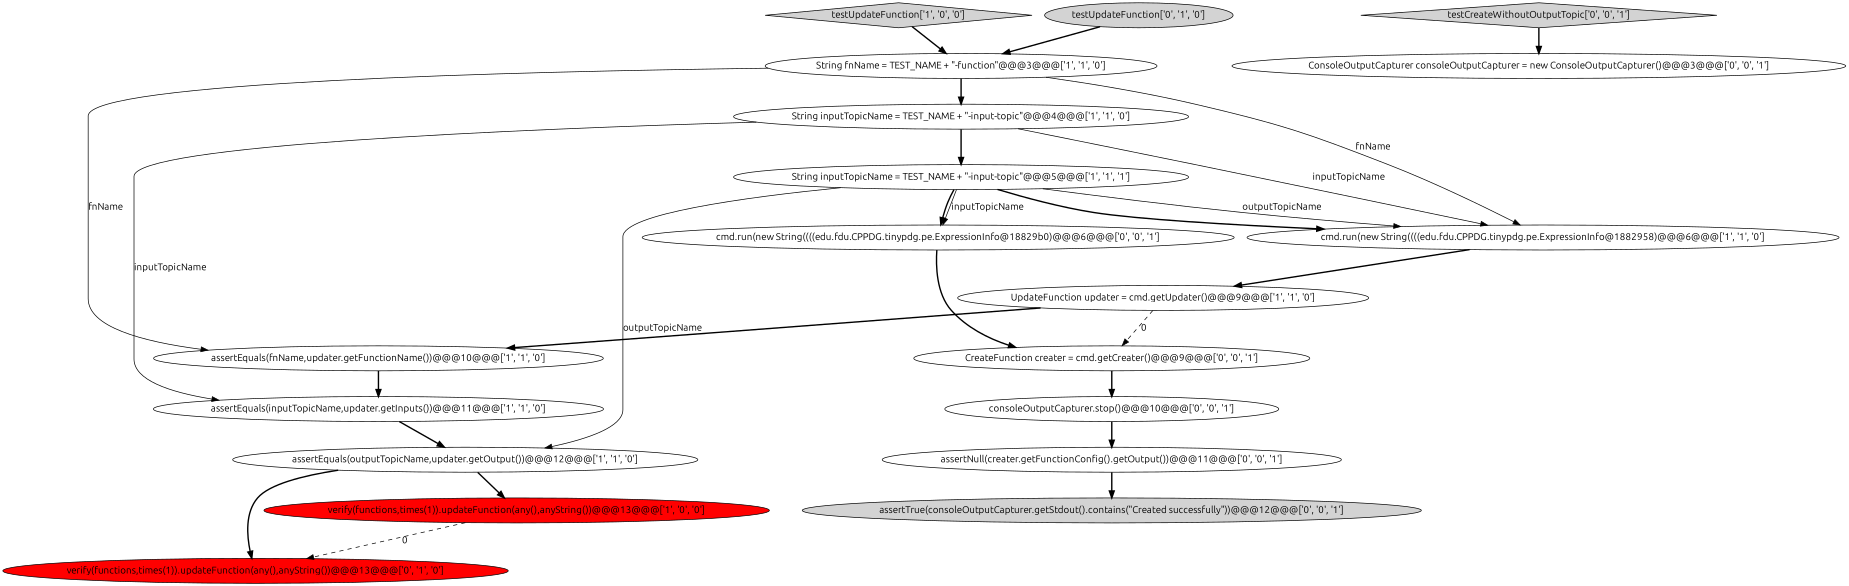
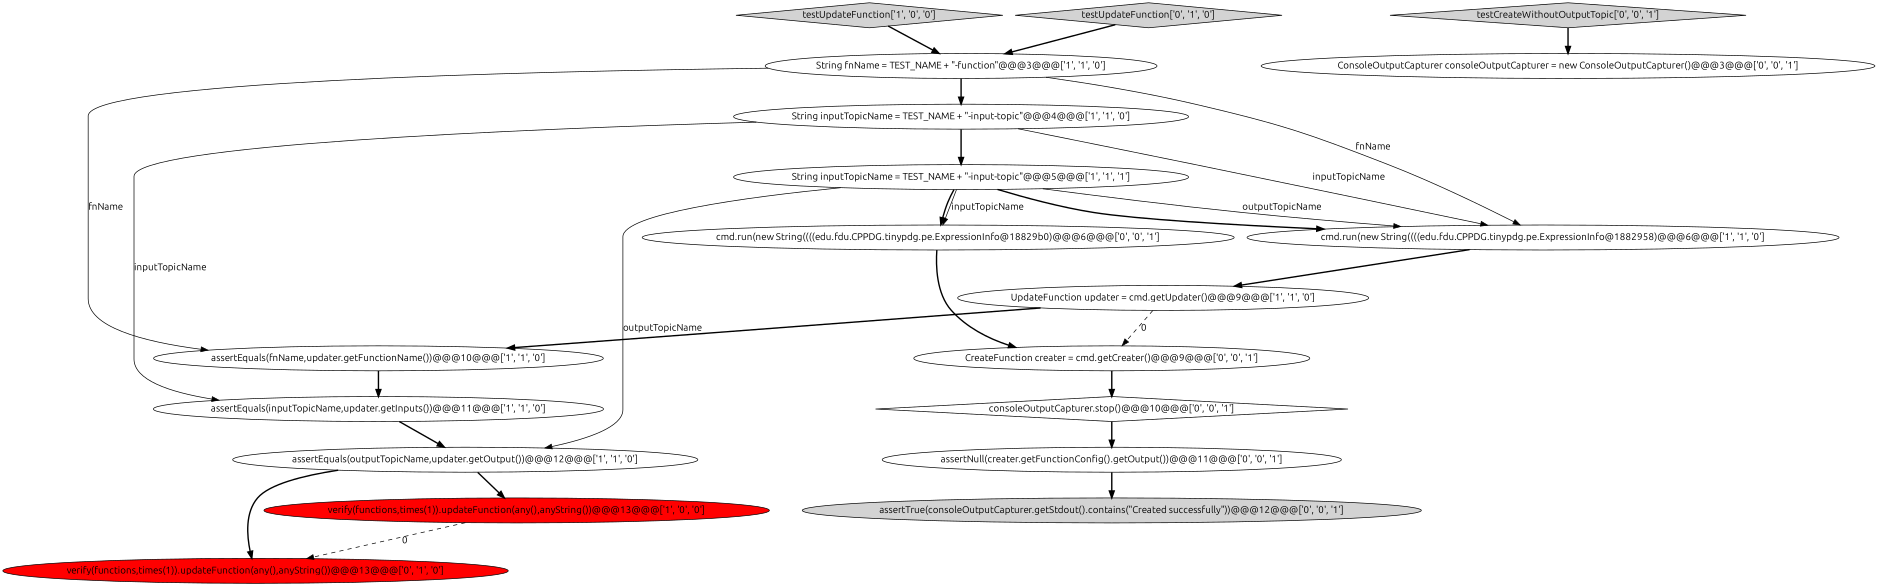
(1139, 15) -> (1149, 15)
(1112, 409) -> (1112, 409)
